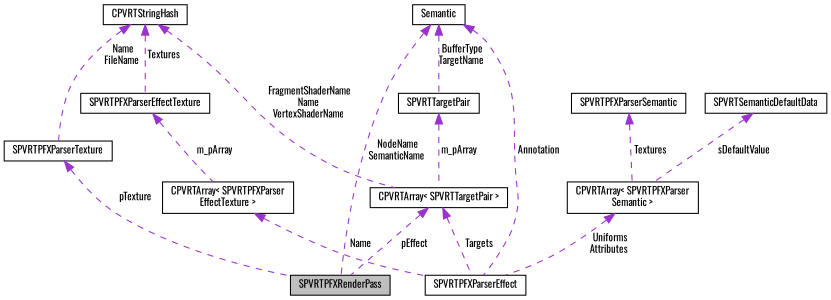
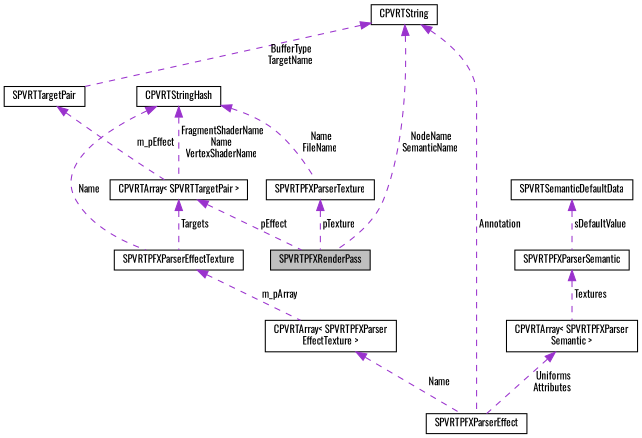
(439, 15) -> (404, 15)
(163, 56) -> (88, 190)
(458, 151) -> (155, 143)
(699, 151) -> (572, 230)
(459, 246) -> (179, 230)
